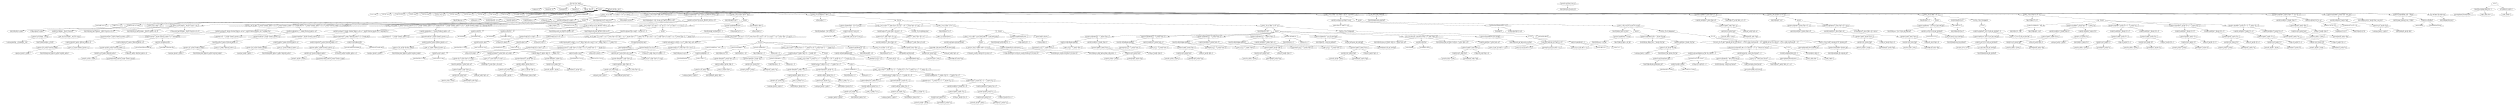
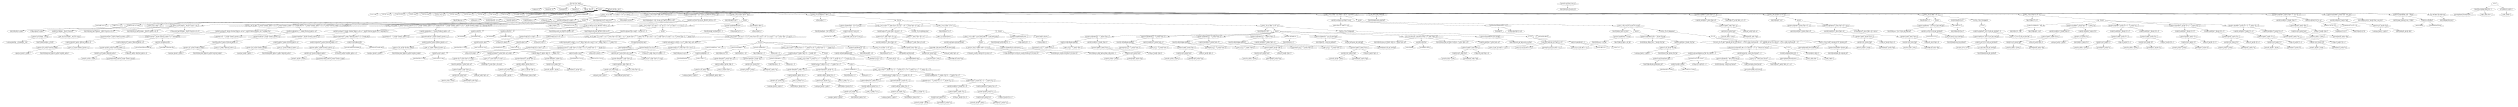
(1304, 42) -> none
